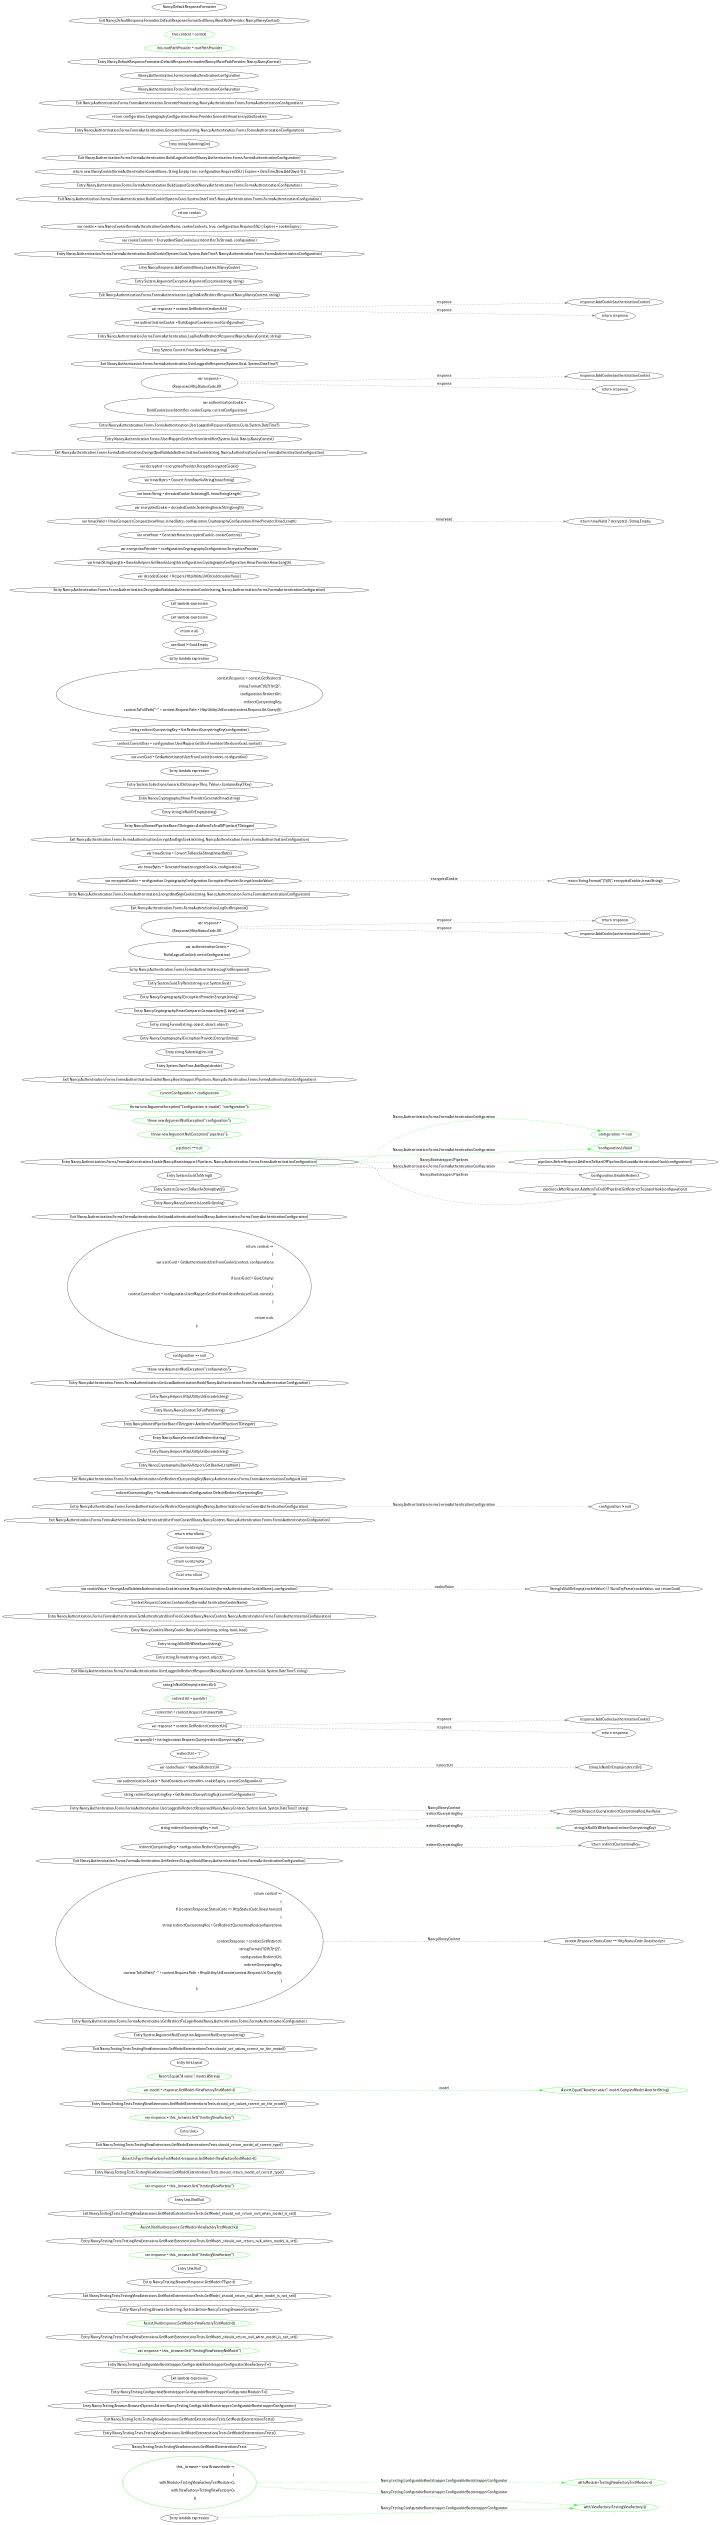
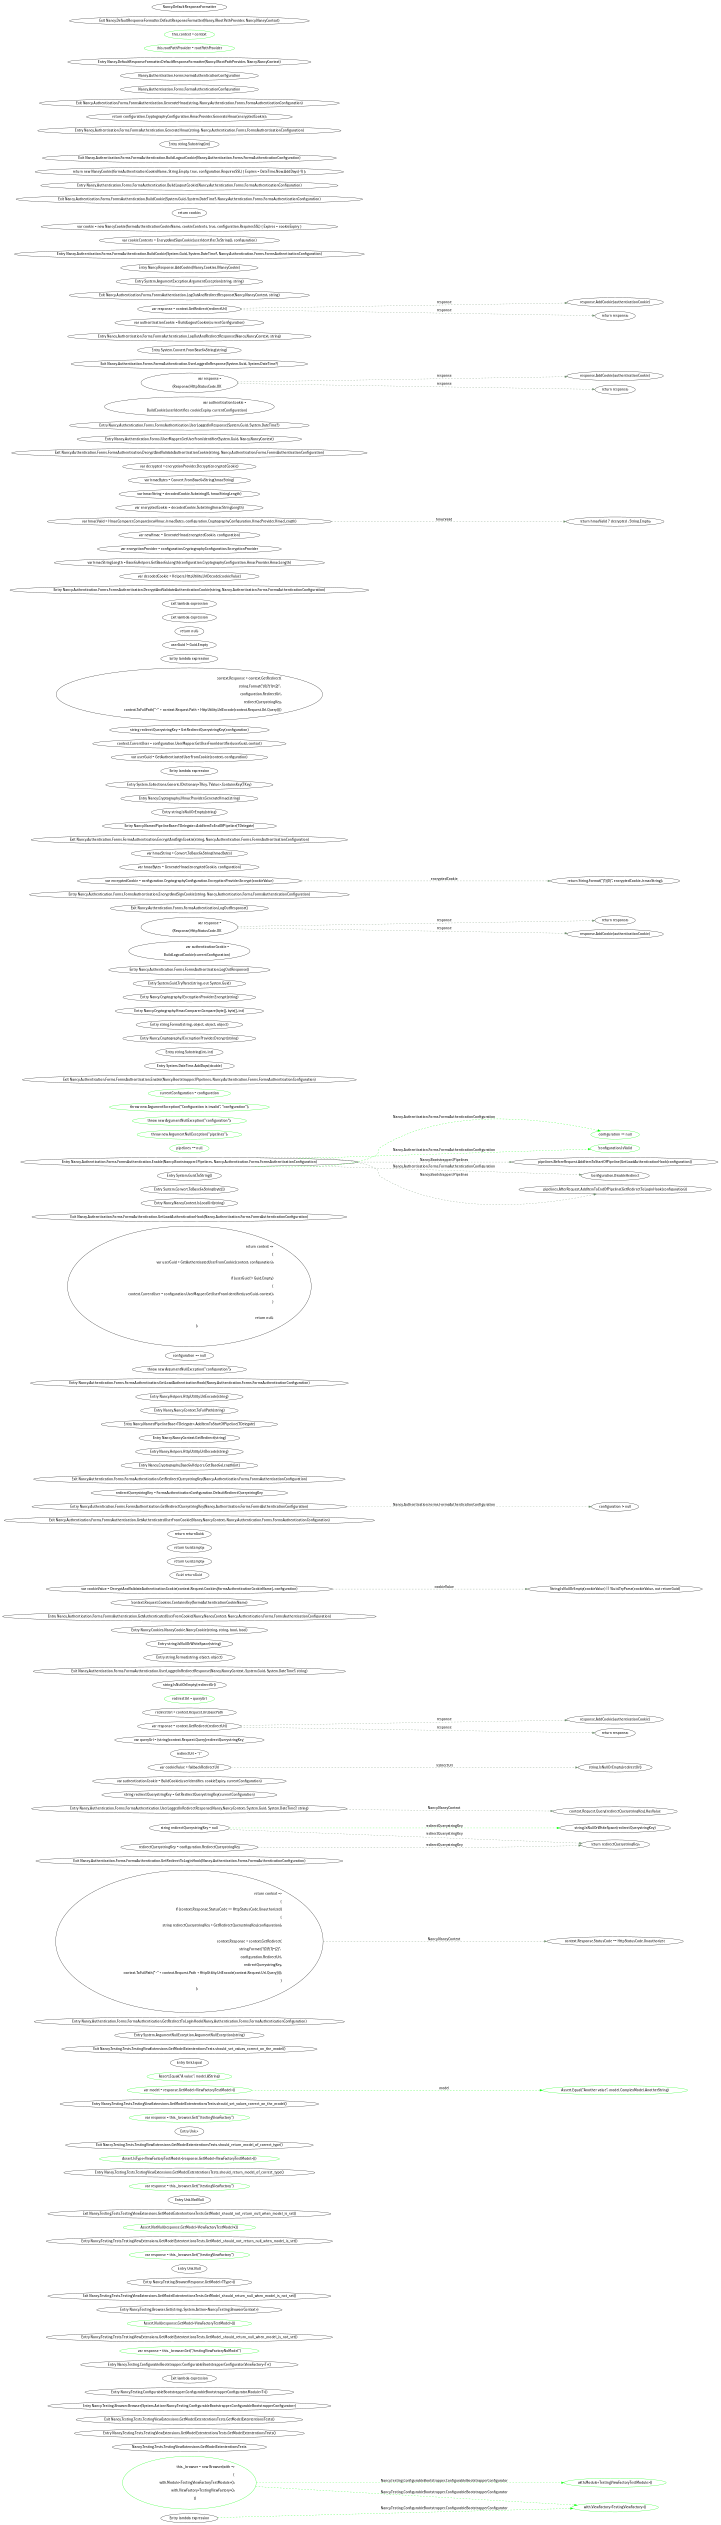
(189, 535) -> (189, 535)
(392, 1820) -> (403, 1836)
